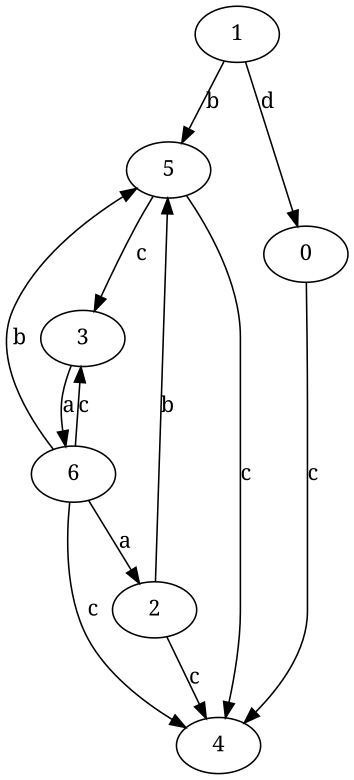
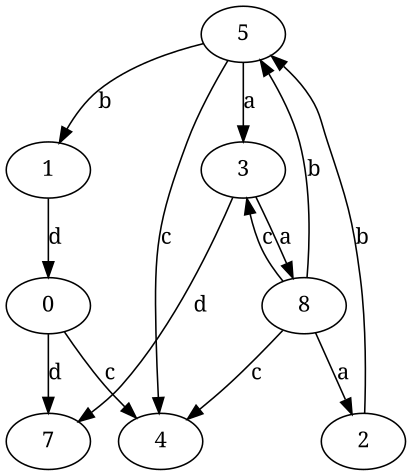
(207, 95) -> (126, 72)
(141, 254) -> (250, 102)
none -> (48, 441)
(73, 474) -> (304, 306)
(183, 671) -> none
